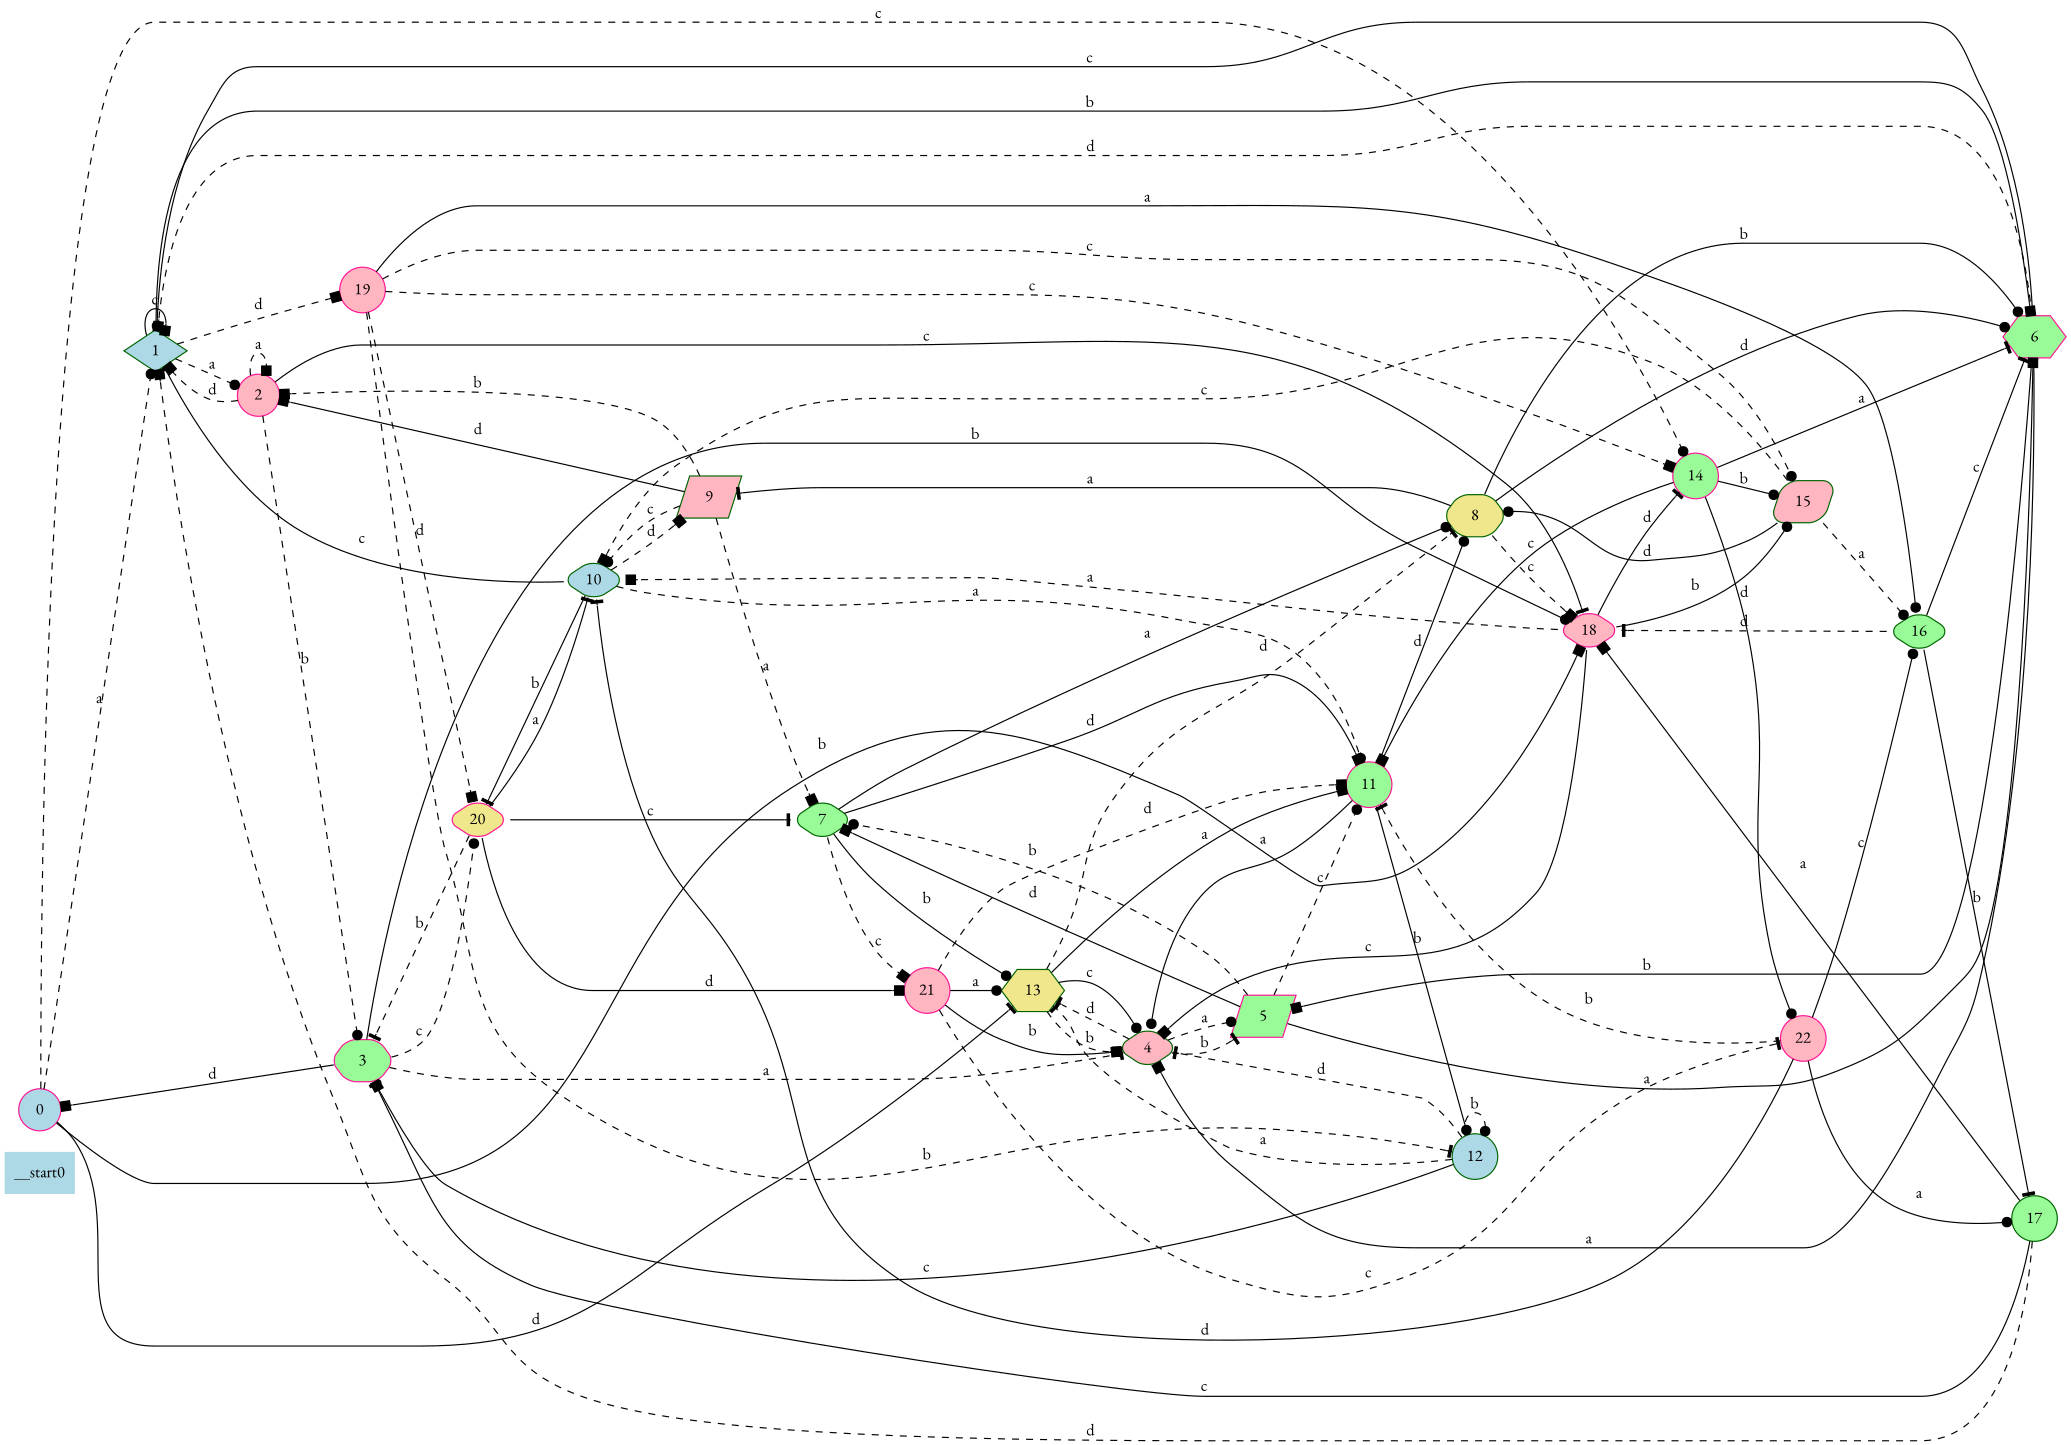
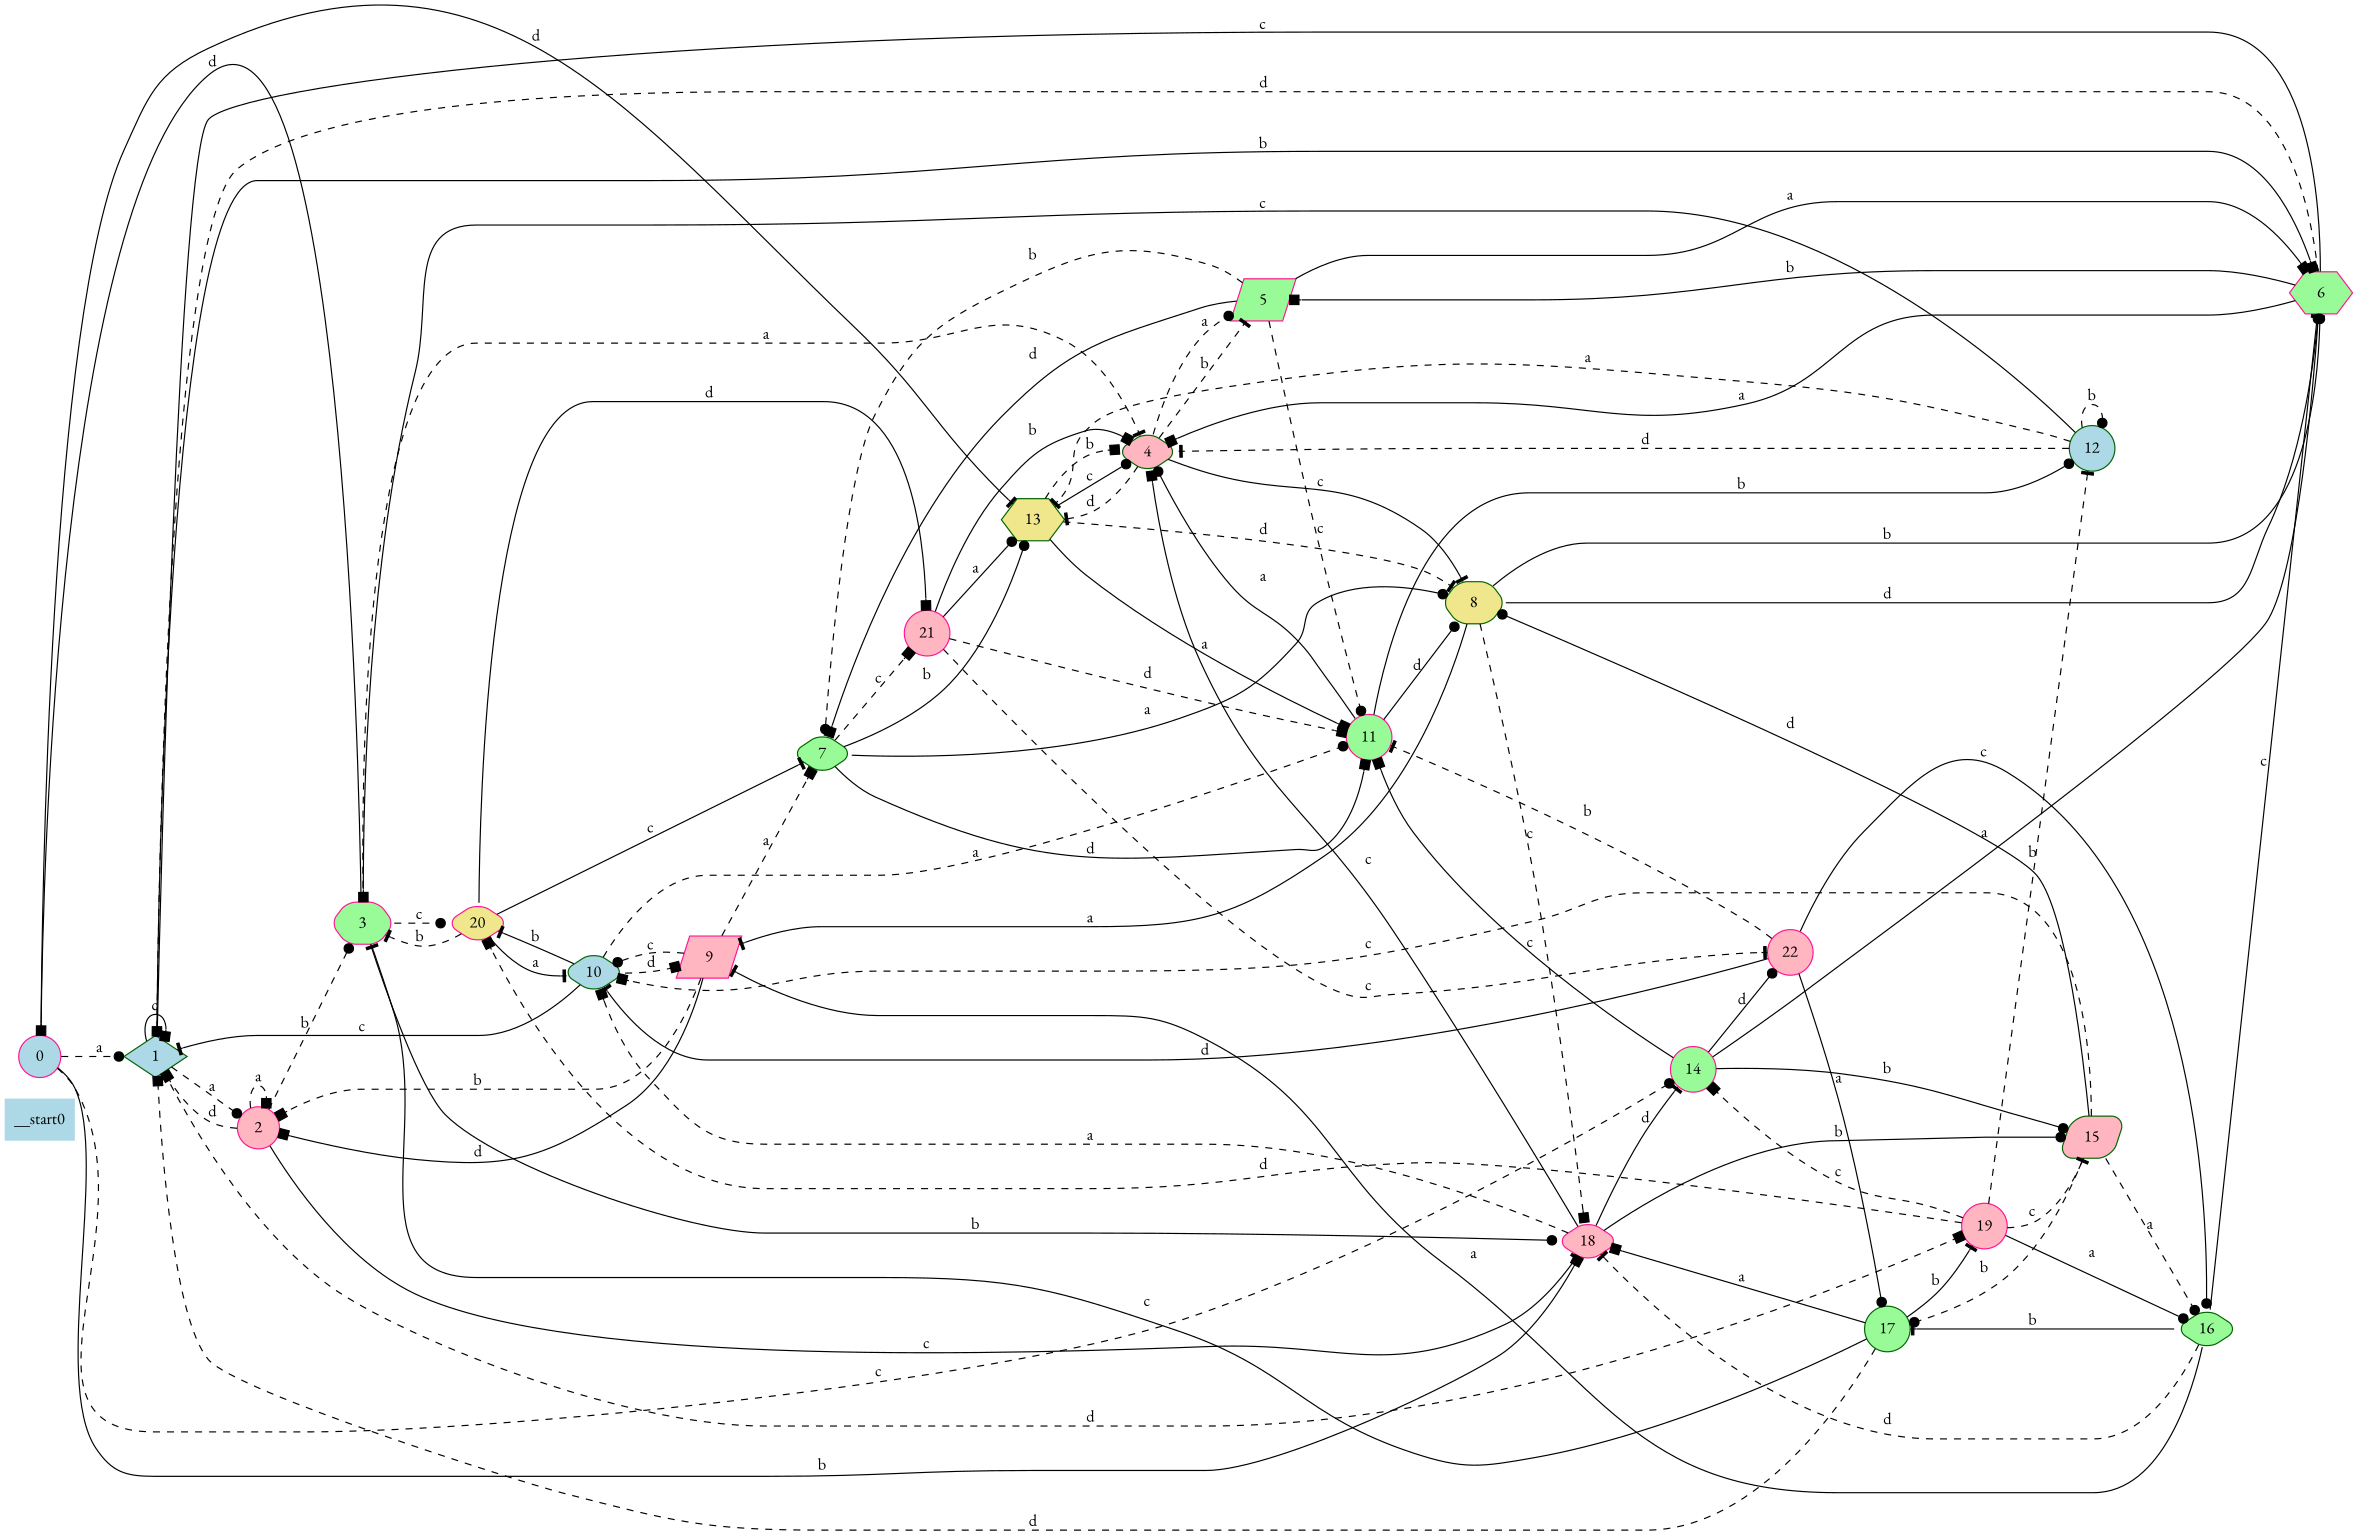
(1126, 257) -> (2049, 1211)
none -> (1328, 491)
(709, 497) -> (709, 957)
none -> (2022, 1262)
none -> (1942, 1288)
none -> (1487, 1298)
